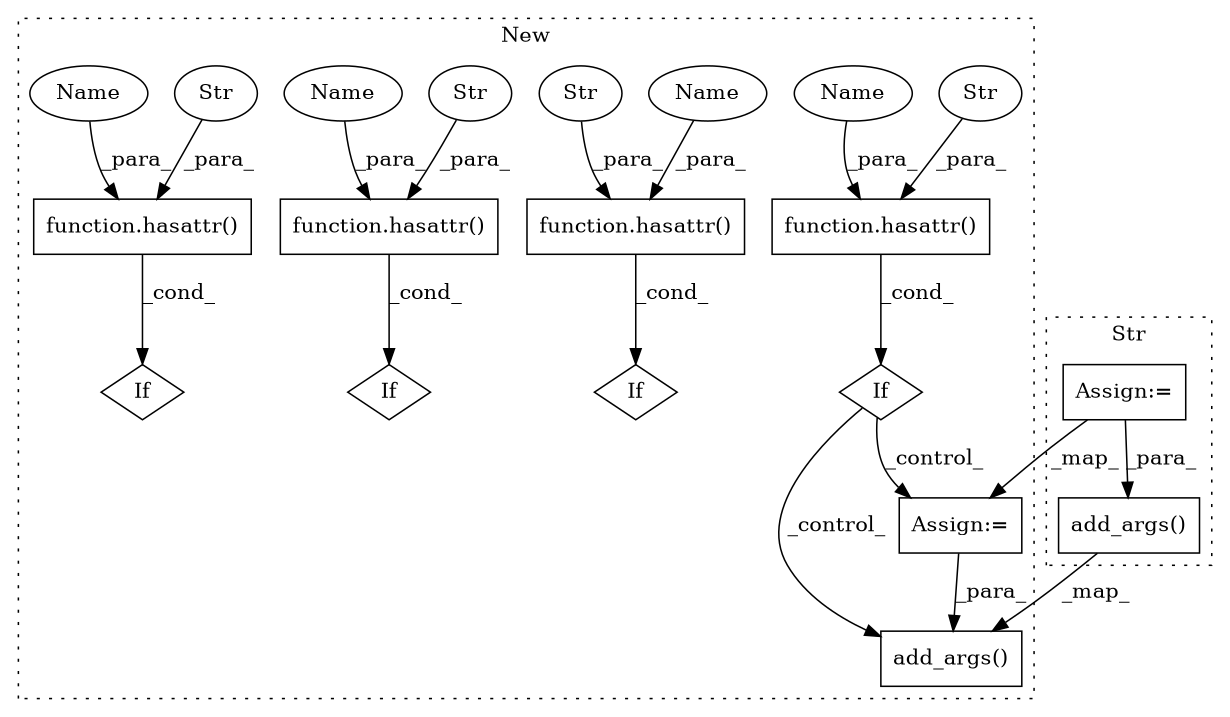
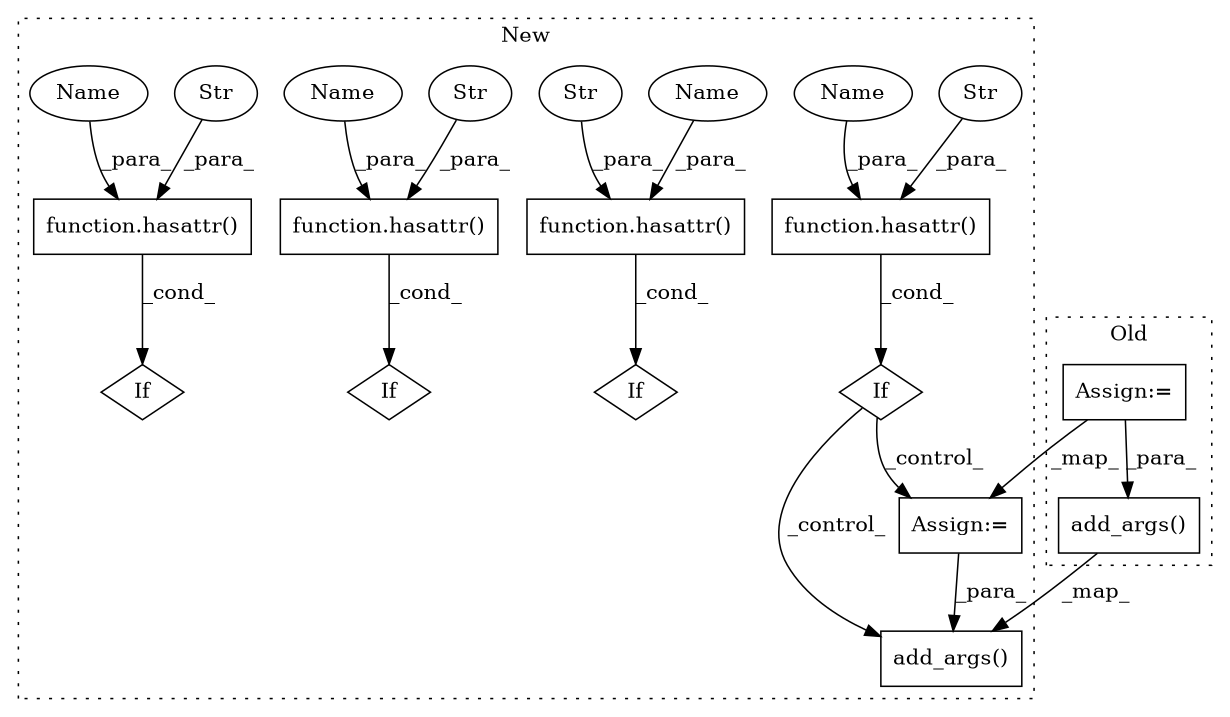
(1129, 335) -> (1129, 335)
